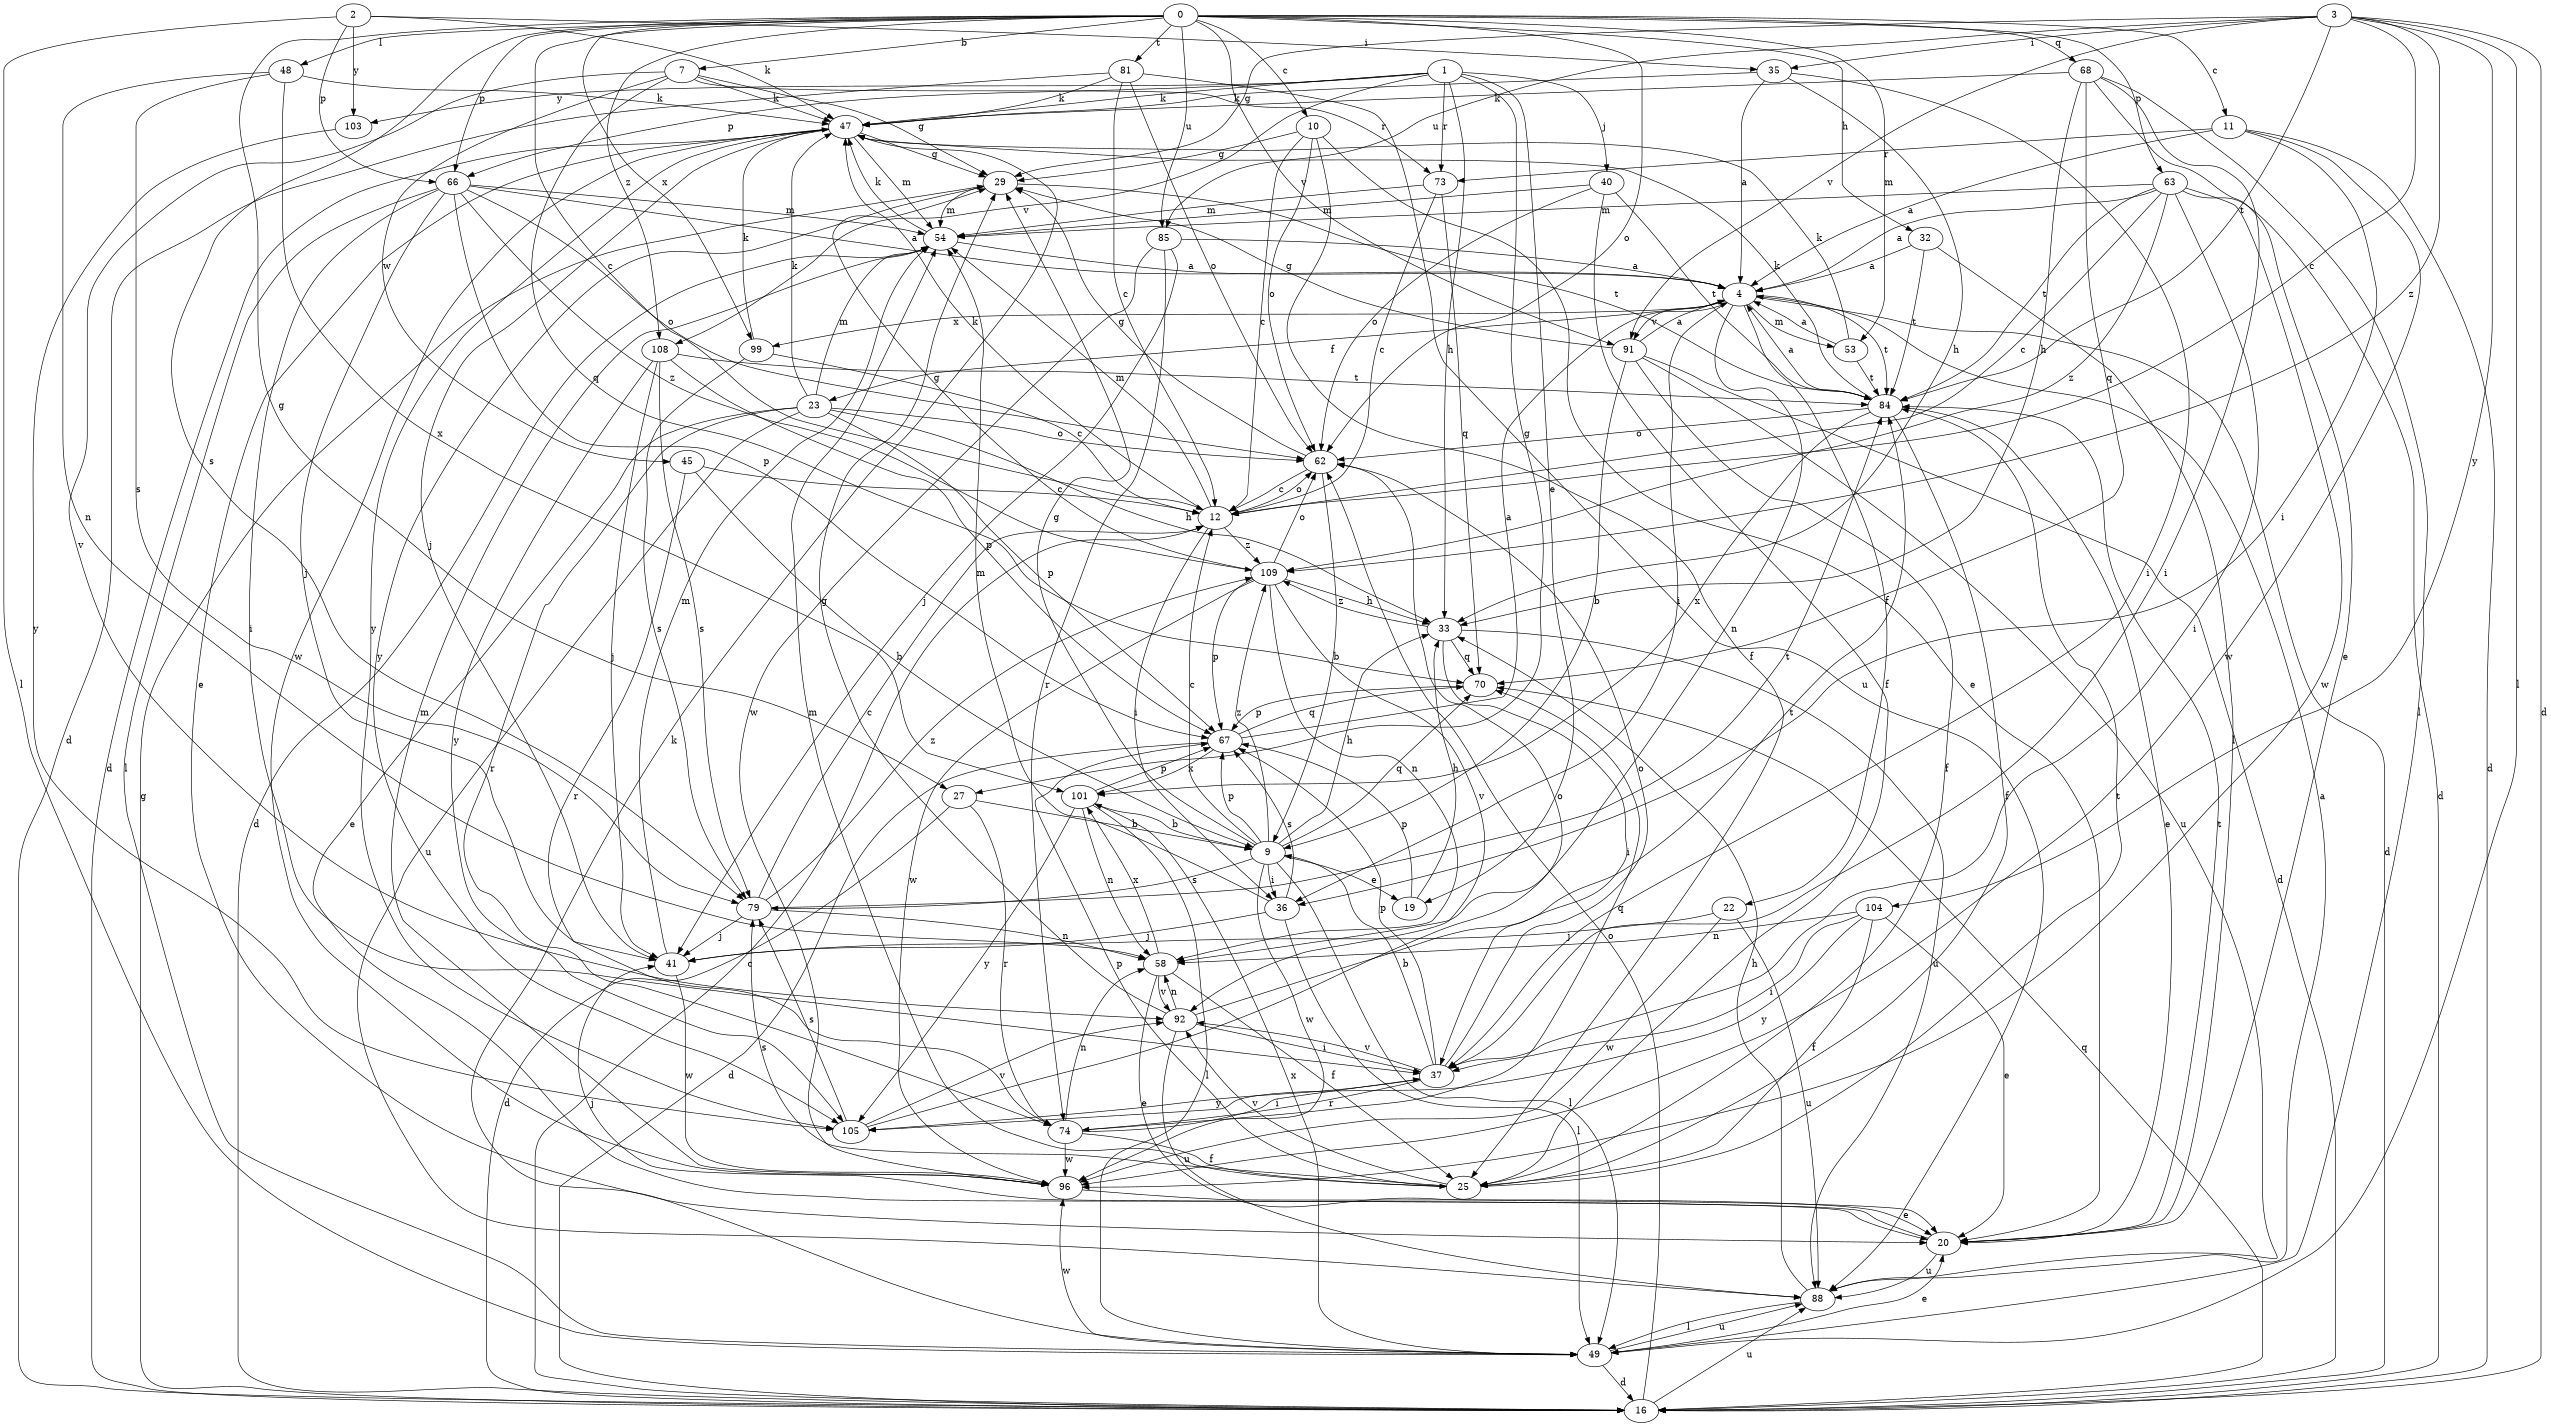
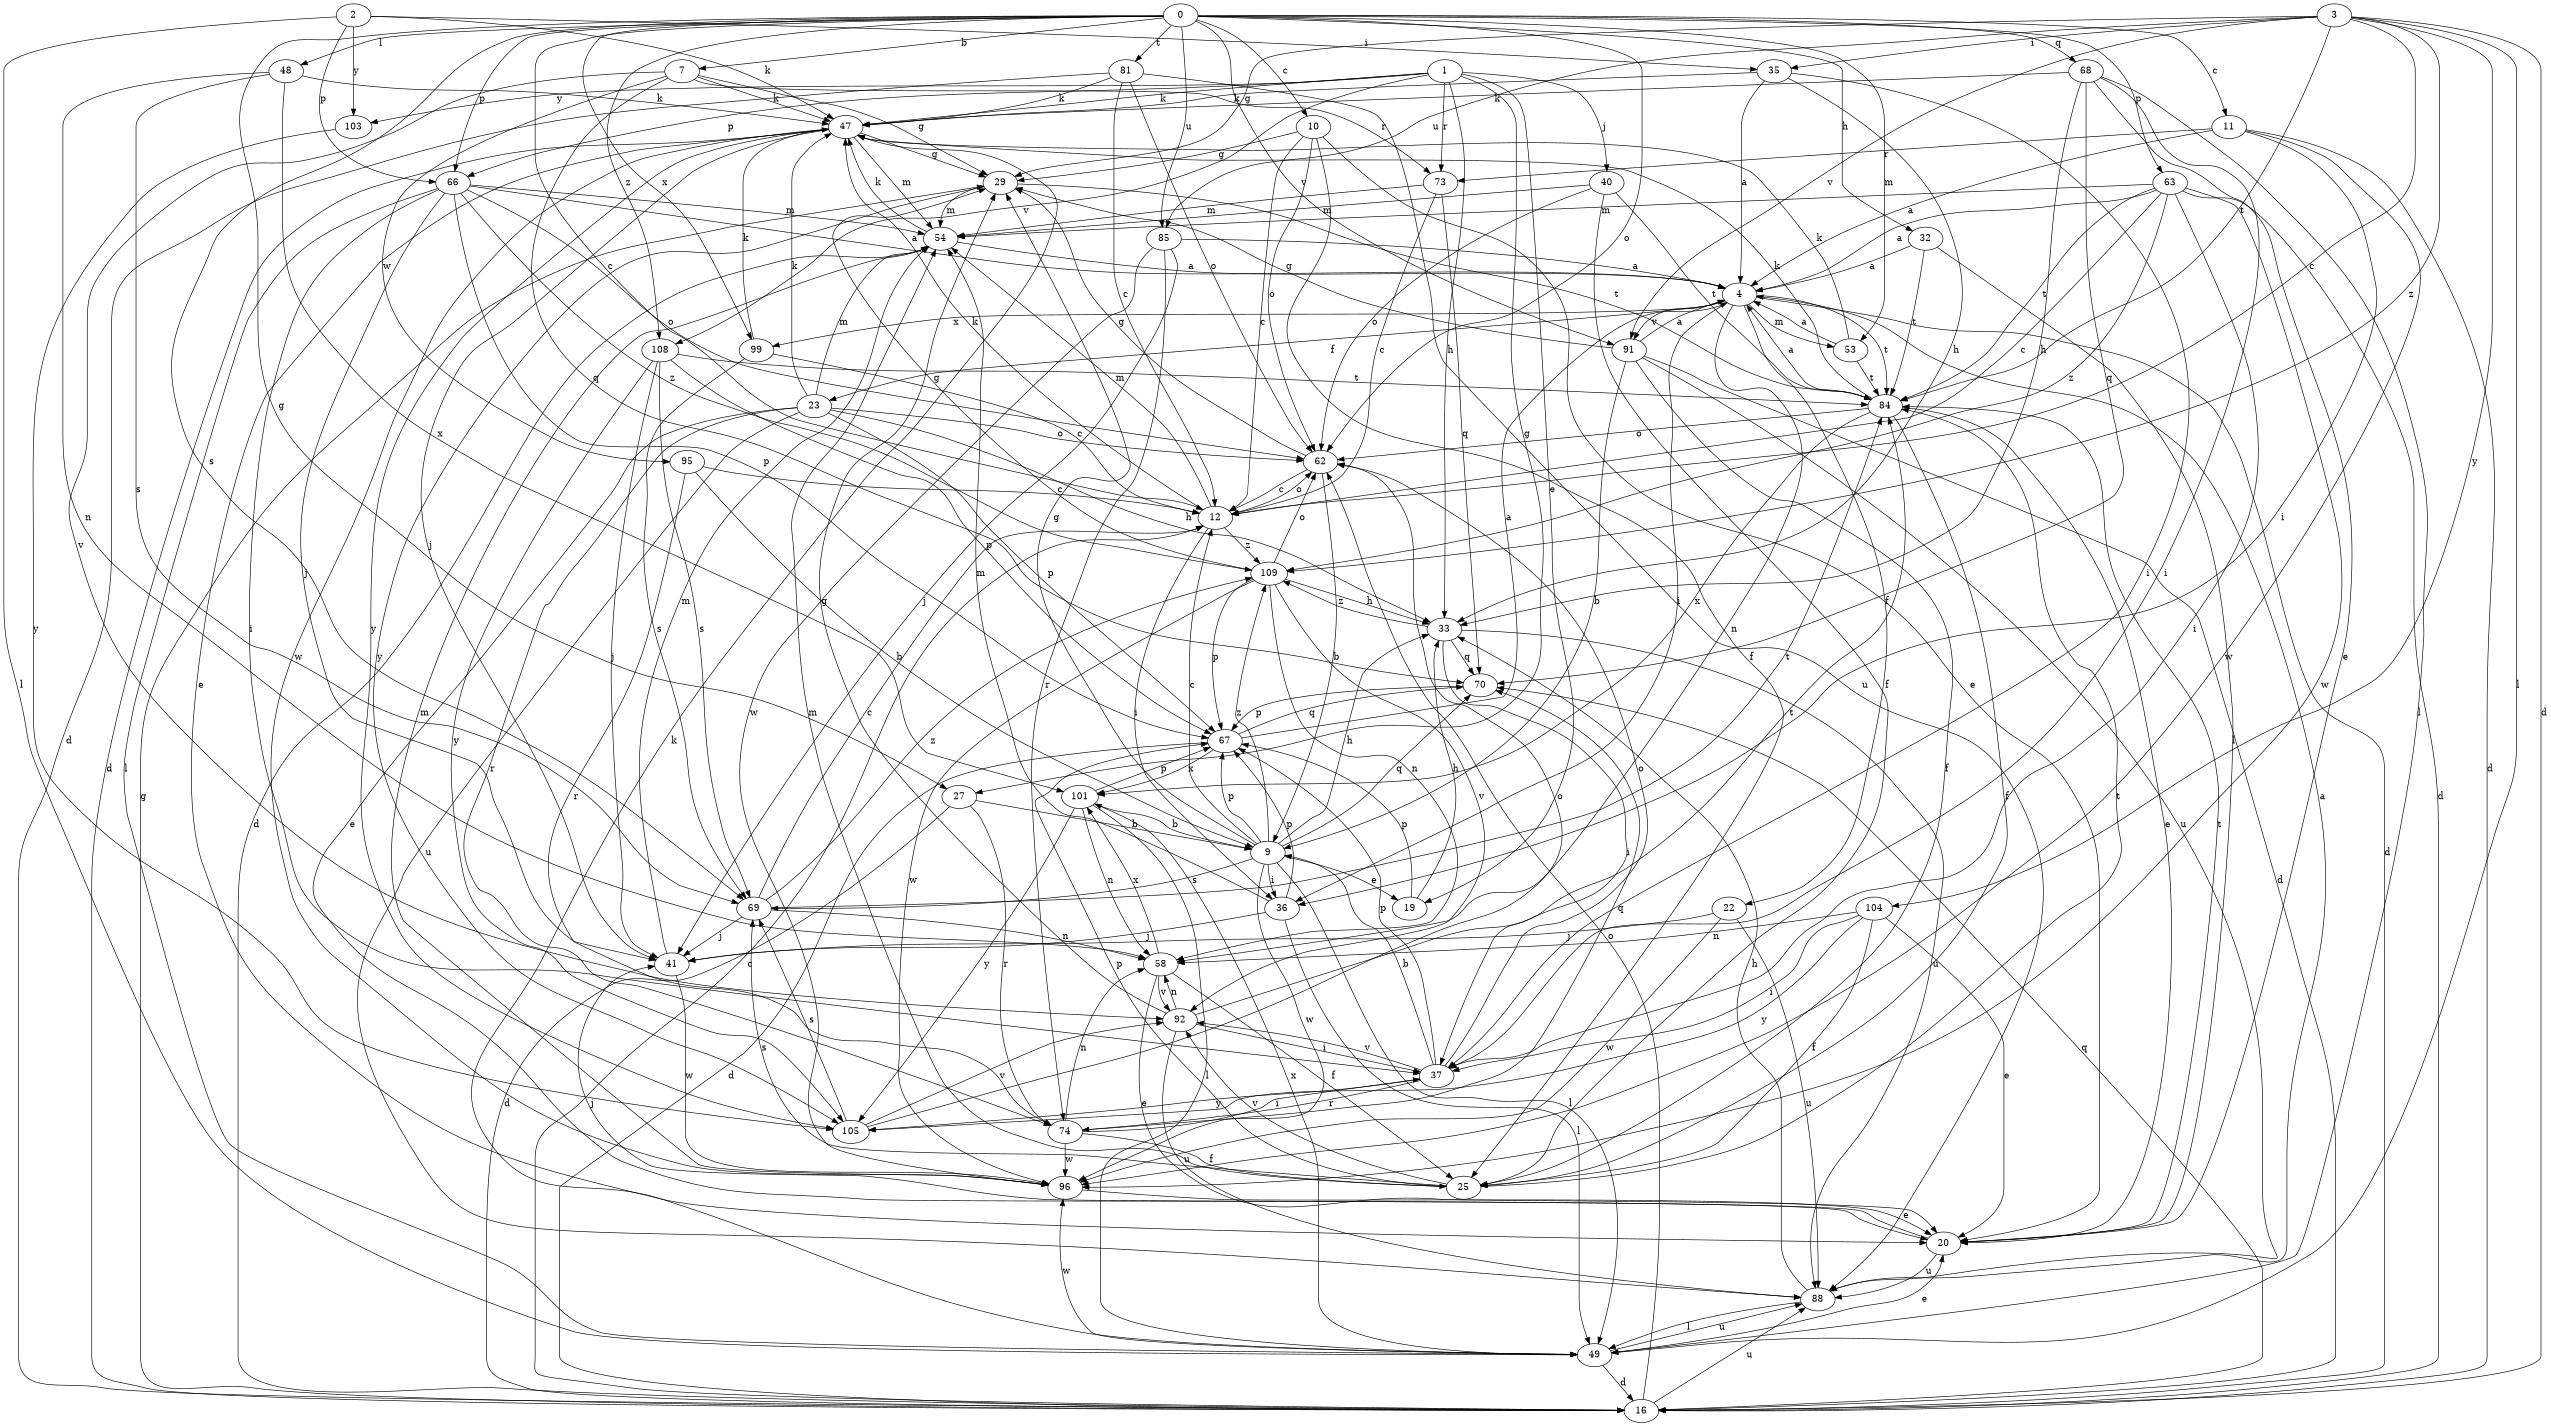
(687, 462) -> (687, 462)
(1290, 825) -> (1290, 825)
(754, 909) -> (754, 909)
